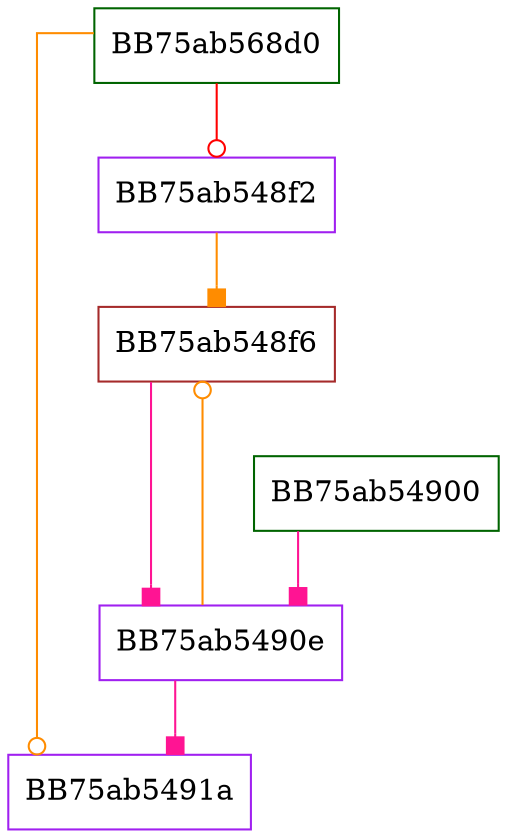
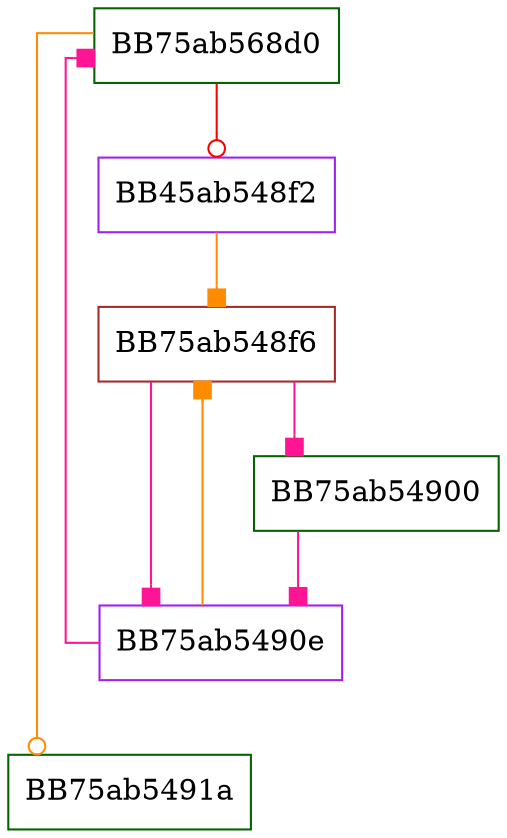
(217, 195) -> (217, 195)
none -> (294, 408)
(203, 502) -> (203, 502)
(175, 707) -> (66, 363)
(130, 792) -> (130, 792)
